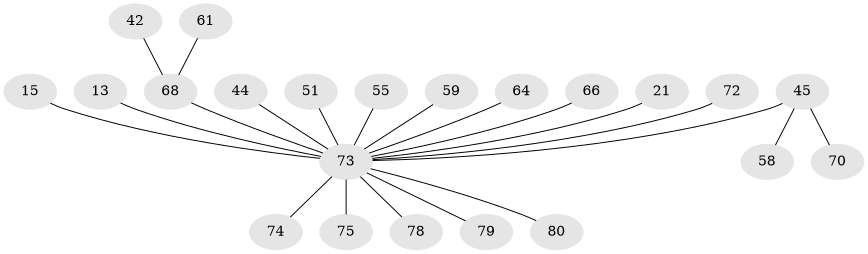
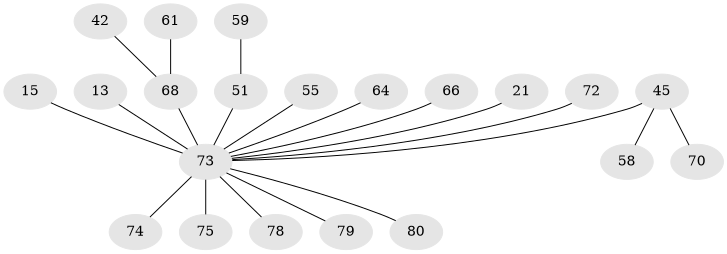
(241, 92) -> none
(399, 127) -> (241, 57)
